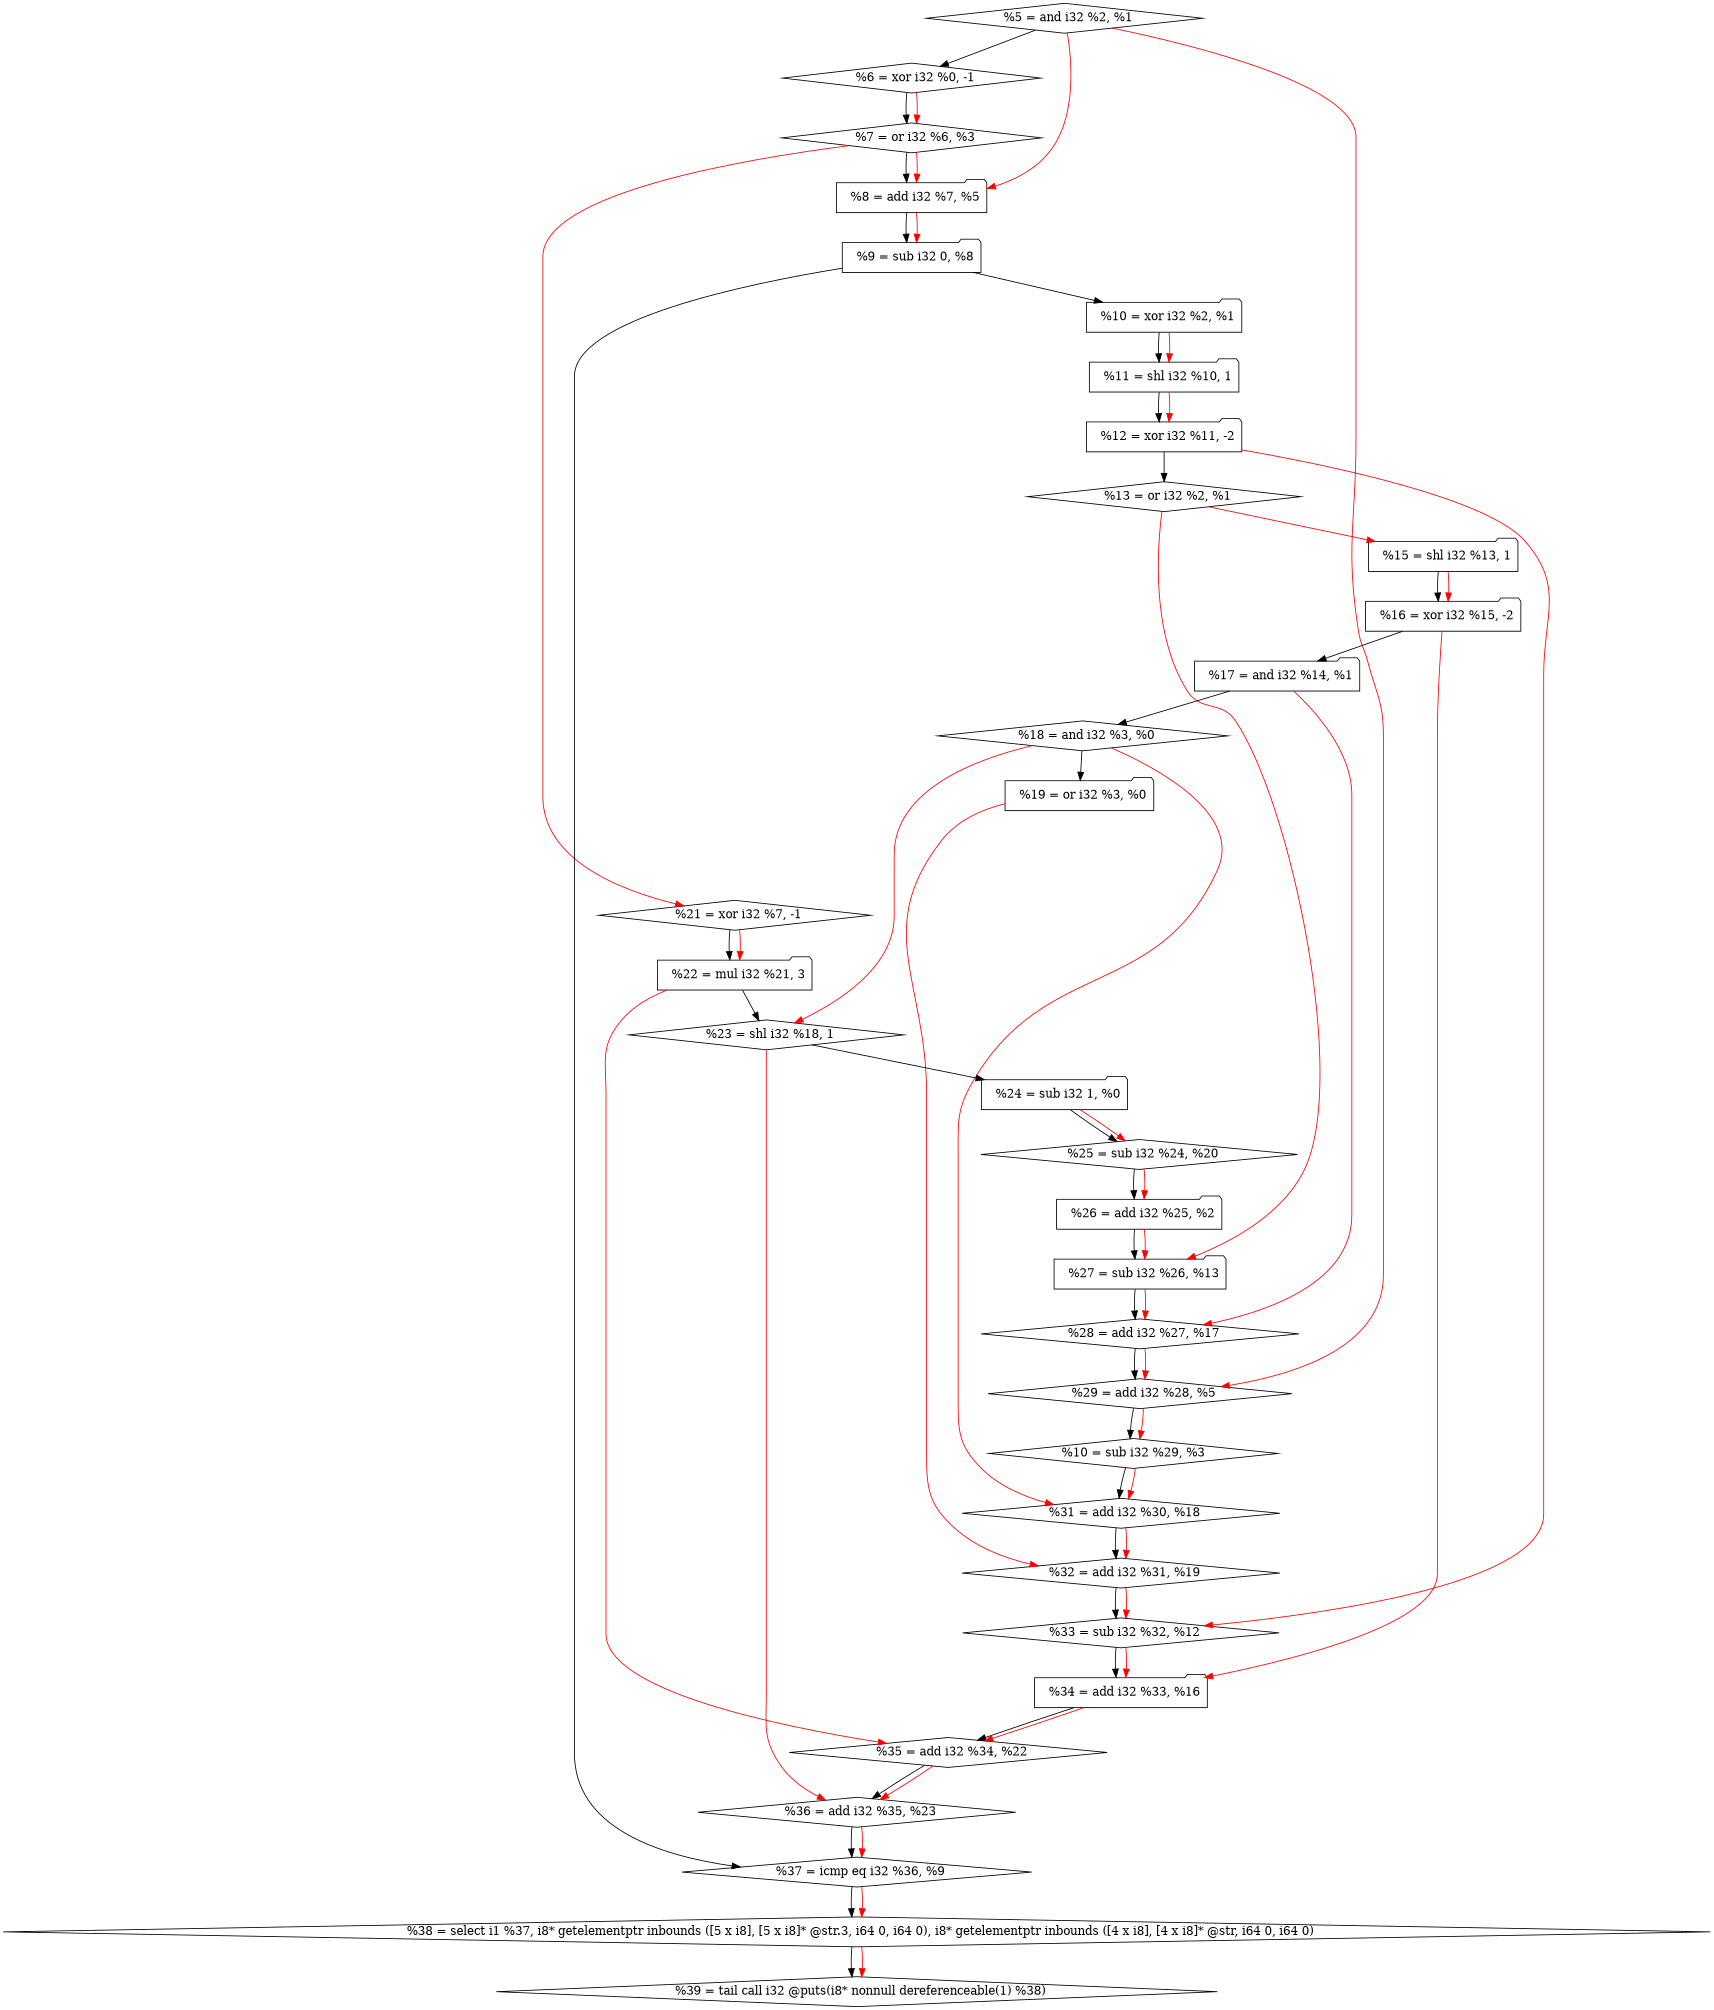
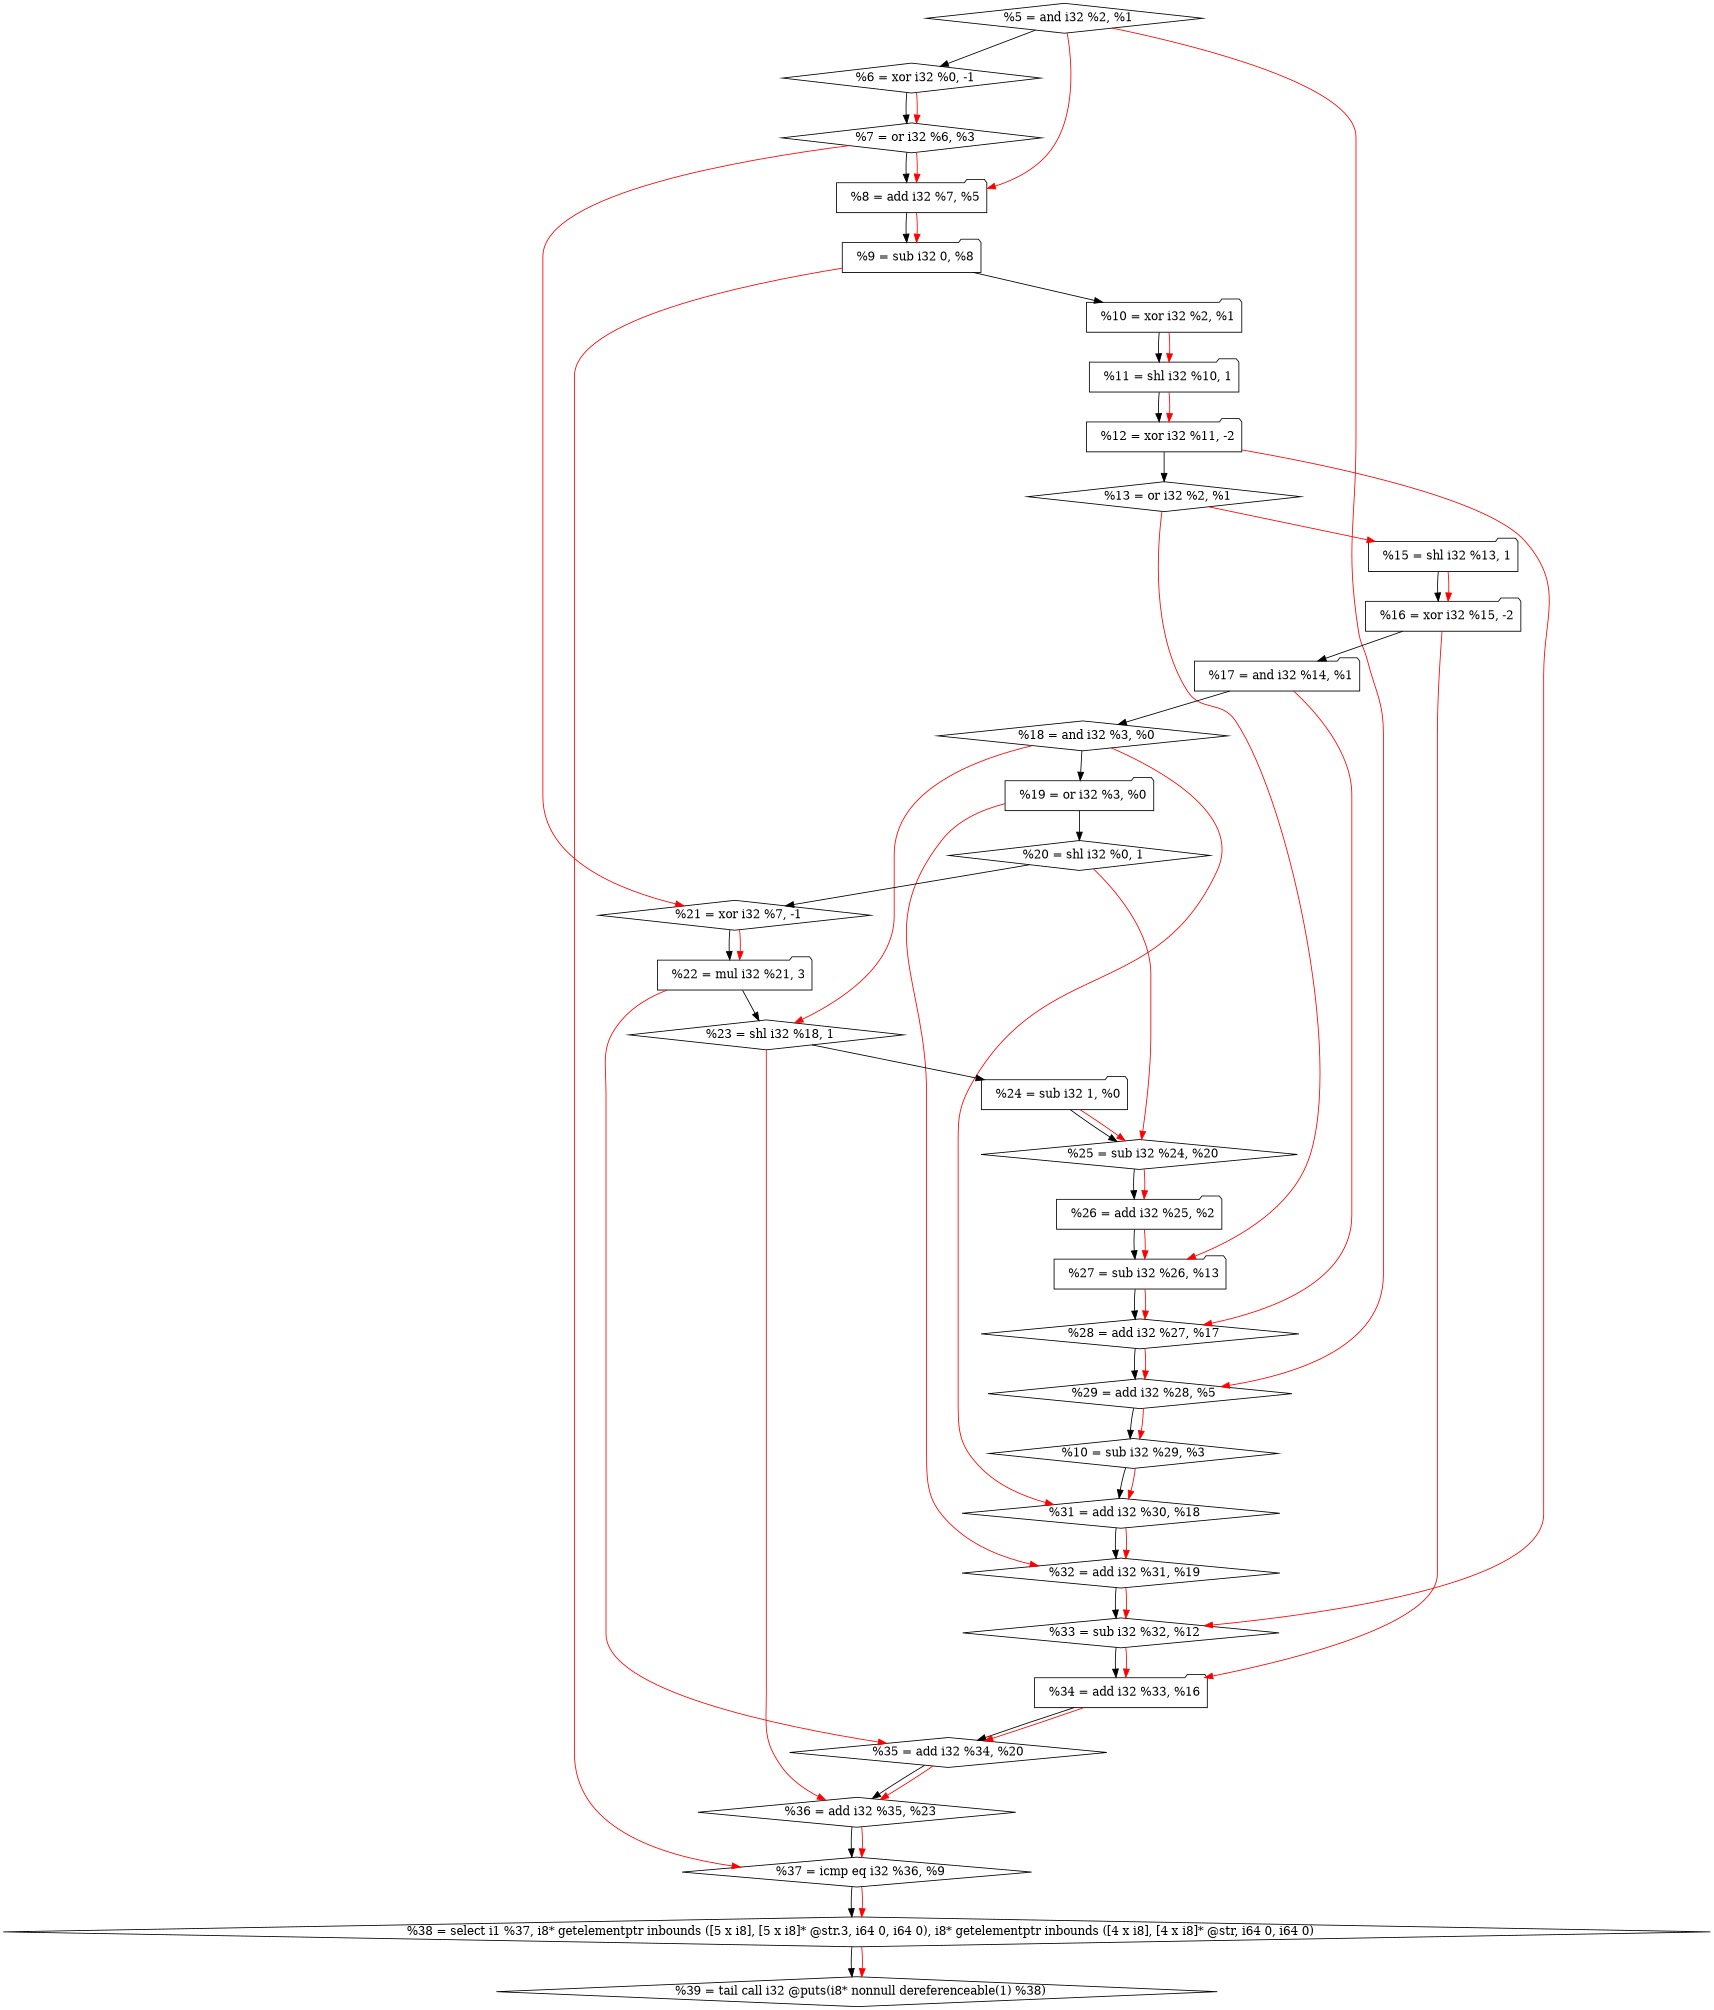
none -> (1079, 855)
(574, 1021) -> (574, 1021)
(948, 1752) -> (948, 1752)
